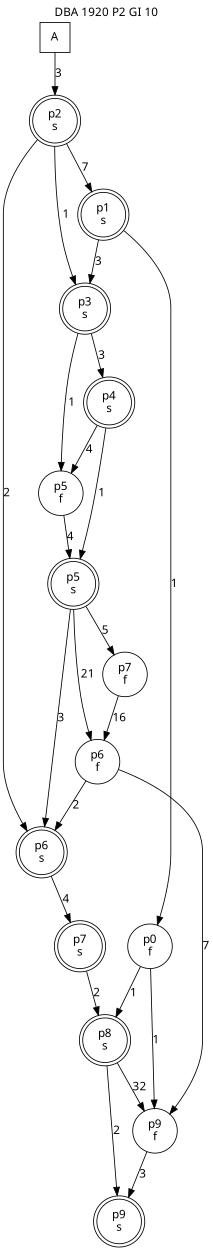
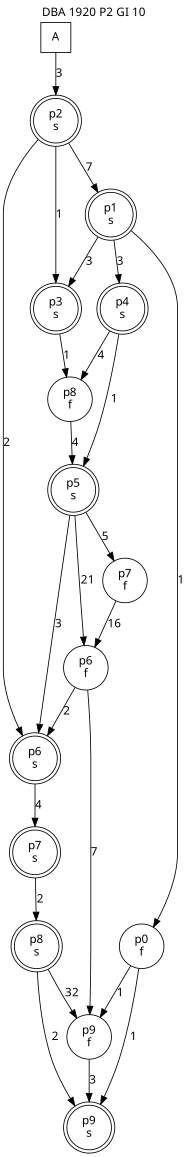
(96, 351) -> (116, 257)
(61, 493) -> (70, 399)
(130, 988) -> (126, 1034)
